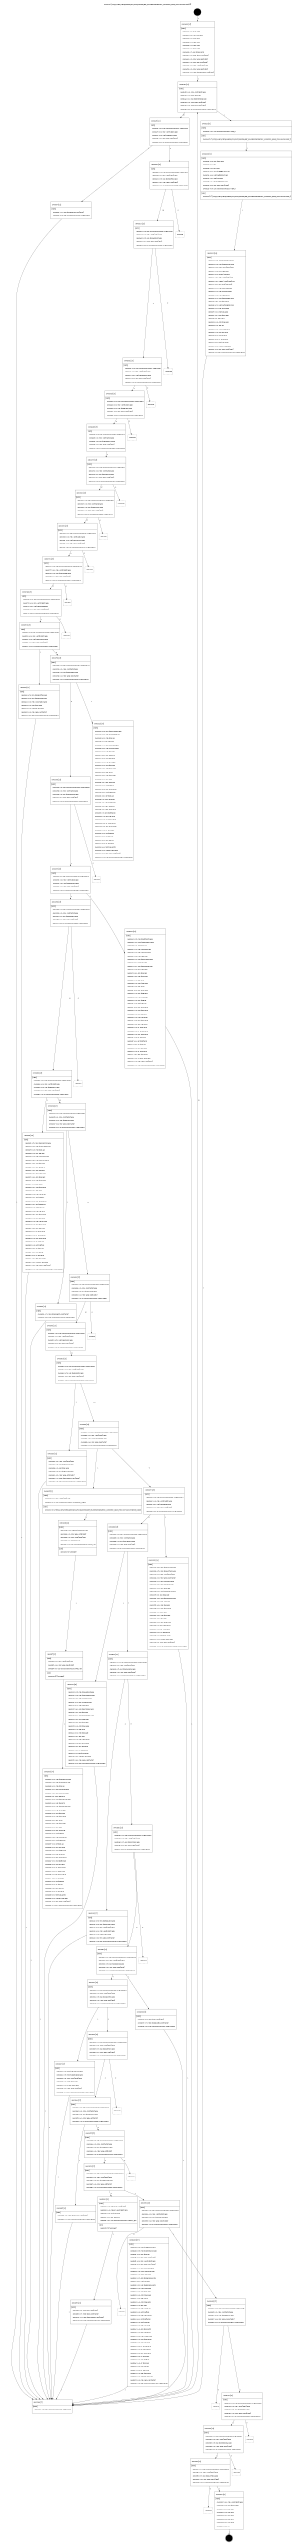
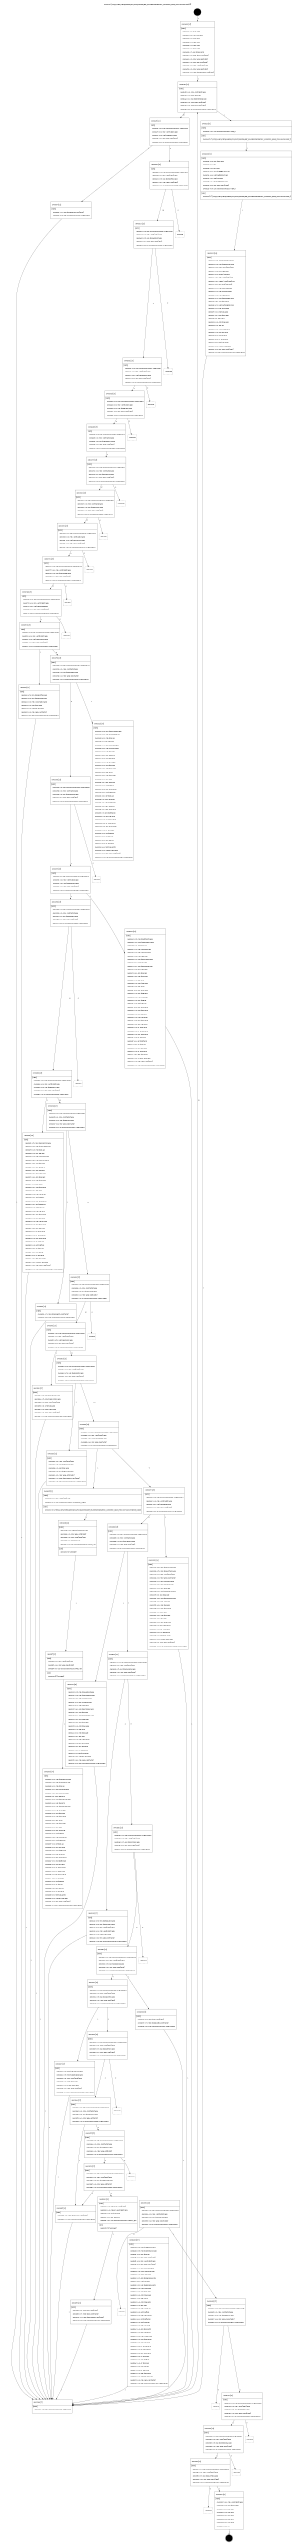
none -> (52, 1402)
(134, 2194) -> (88, 2198)
